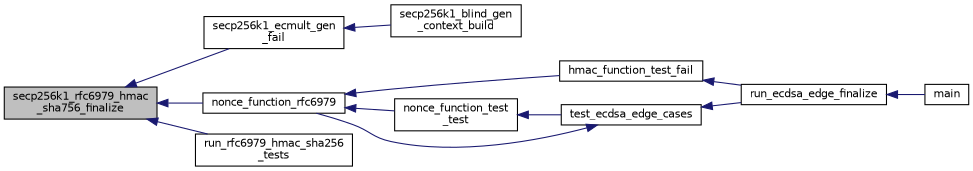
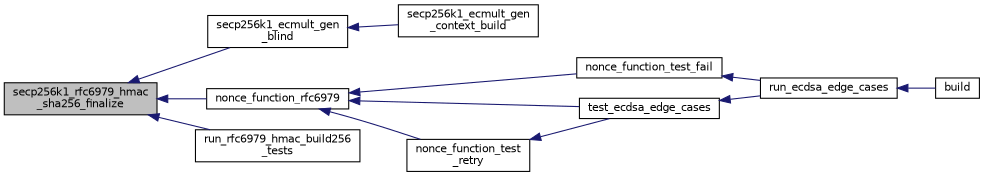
(456, 21) -> (468, 21)
(274, 33) -> (278, 32)
(631, 71) -> (649, 68)
(814, 95) -> (829, 88)
(947, 95) -> (958, 88)
(81, 103) -> (81, 99)
(456, 115) -> (468, 155)
(450, 147) -> (469, 104)
(274, 150) -> (278, 146)
